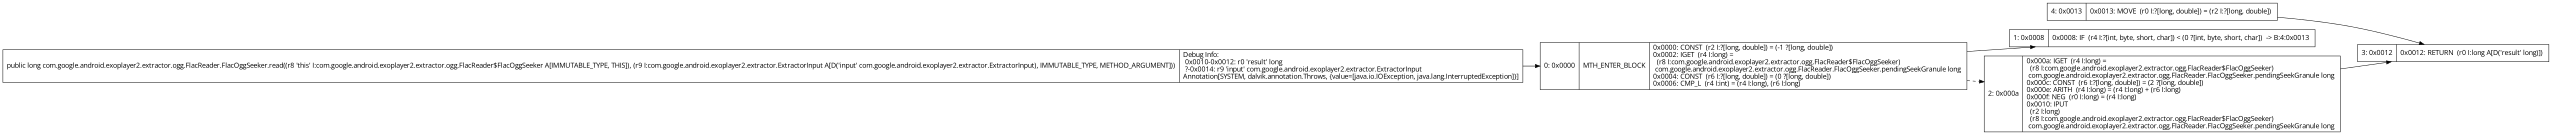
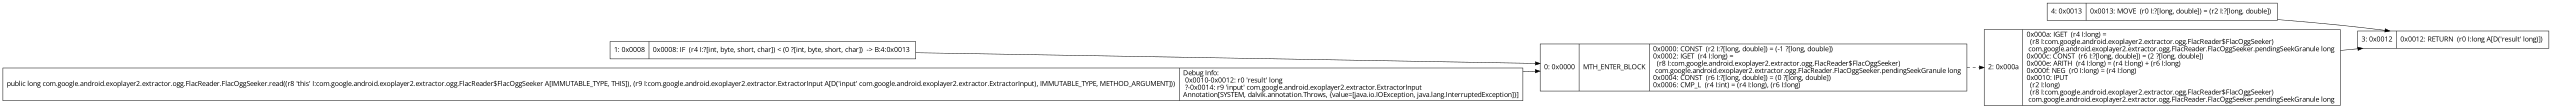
(1999, 49) -> (1226, 58)
